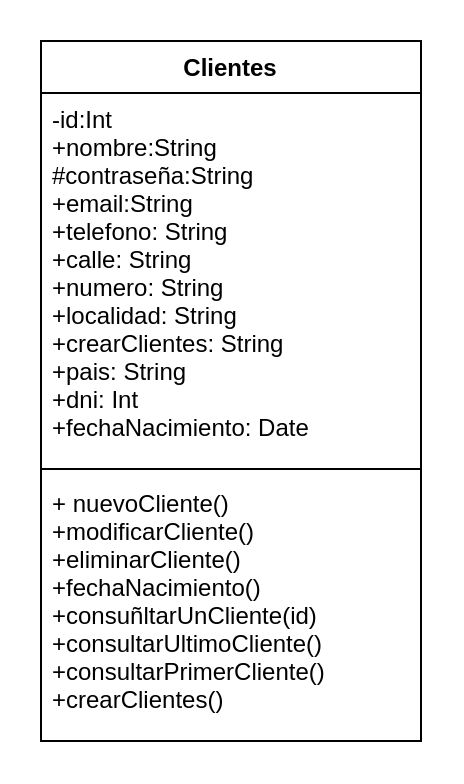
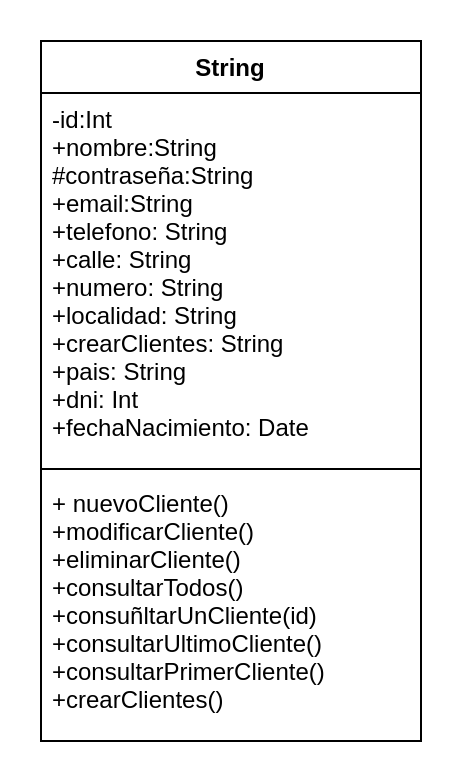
(230, 68) -> (230, 68)
(150, 504) -> (150, 504)
